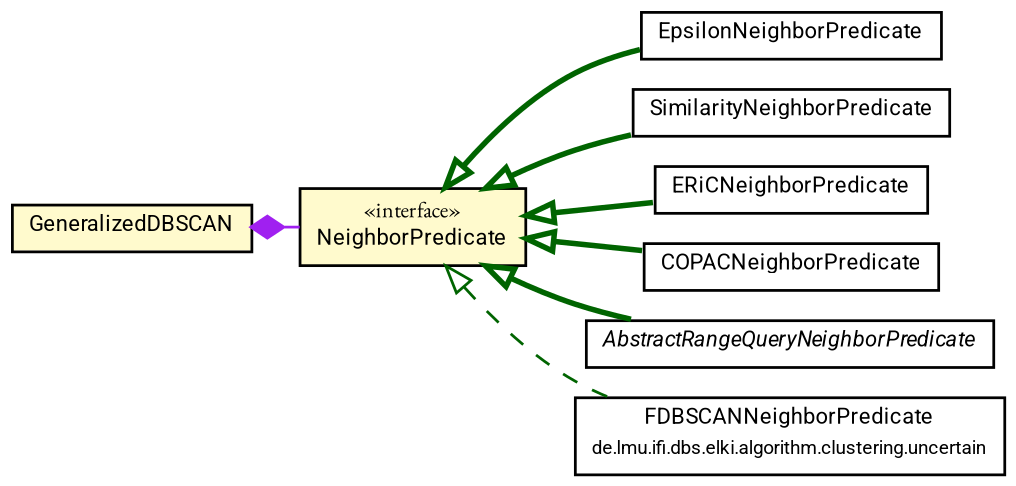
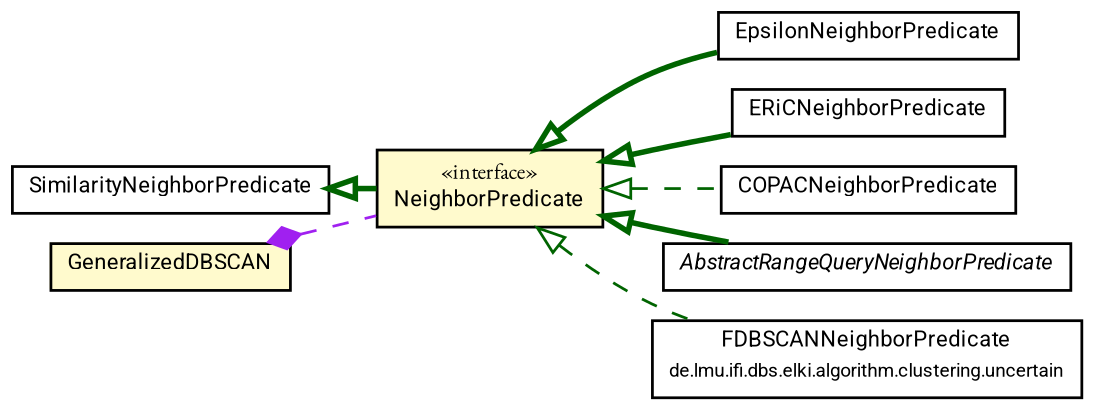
(570, 152) -> (366, 189)
(598, 246) -> (675, 189)
